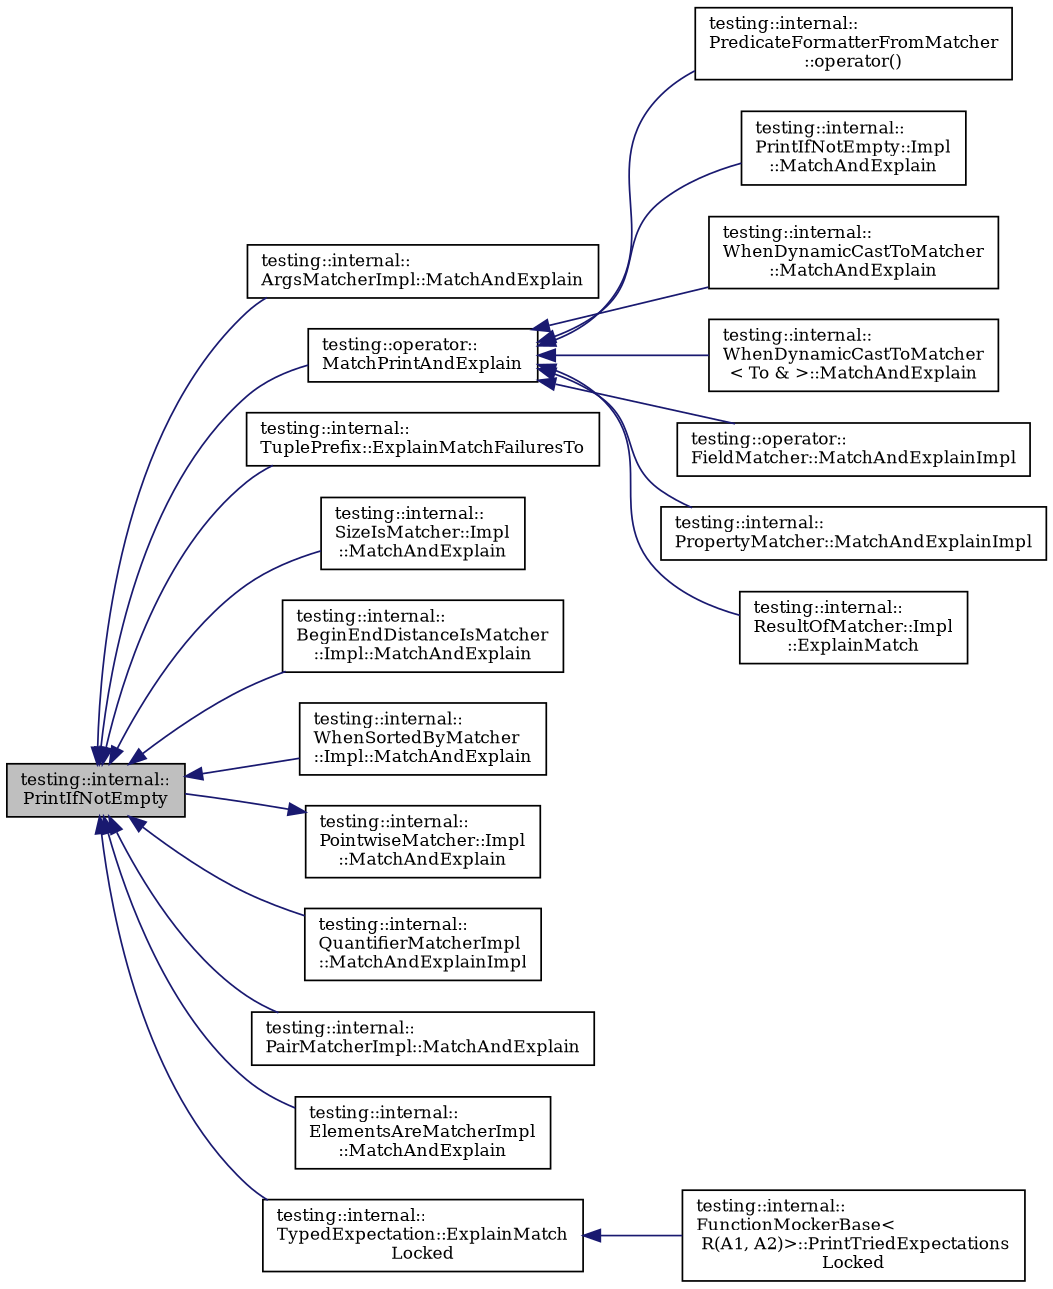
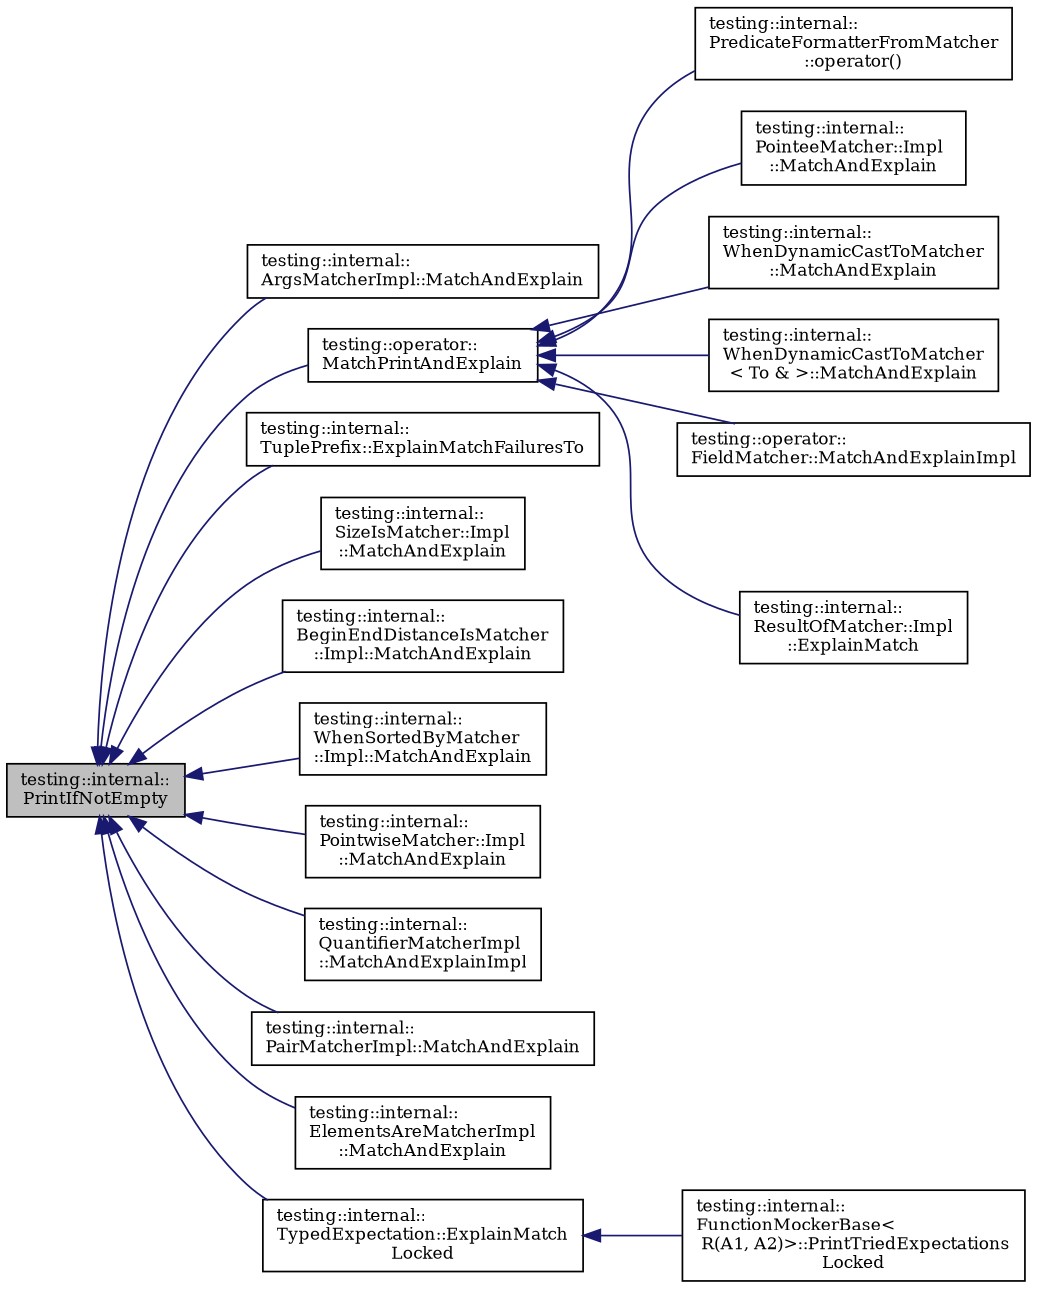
(854, 148) -> (854, 148)
(854, 533) -> none
(237, 801) -> (254, 827)
